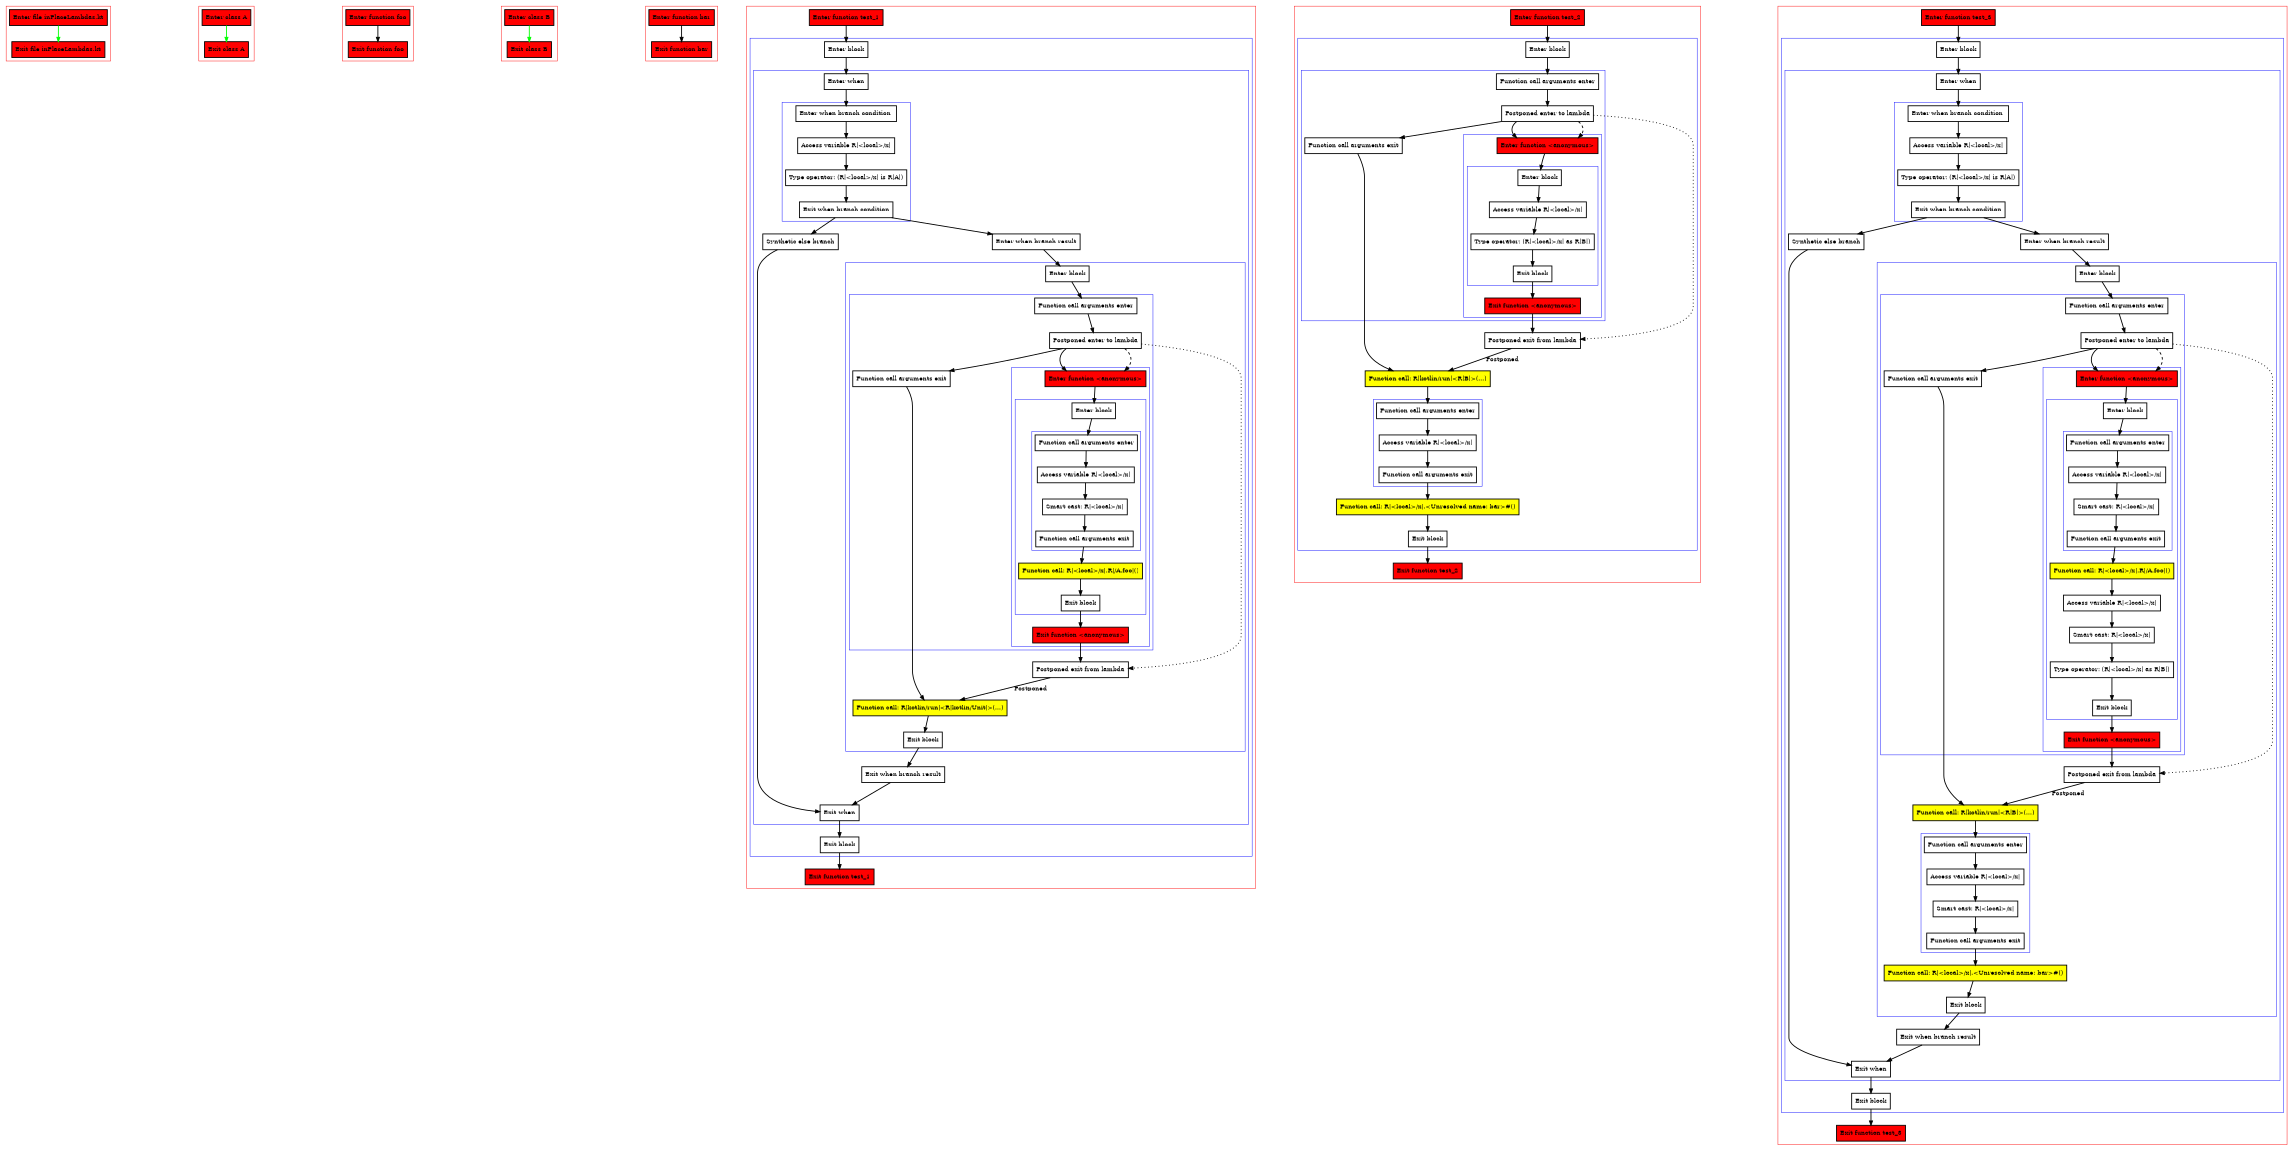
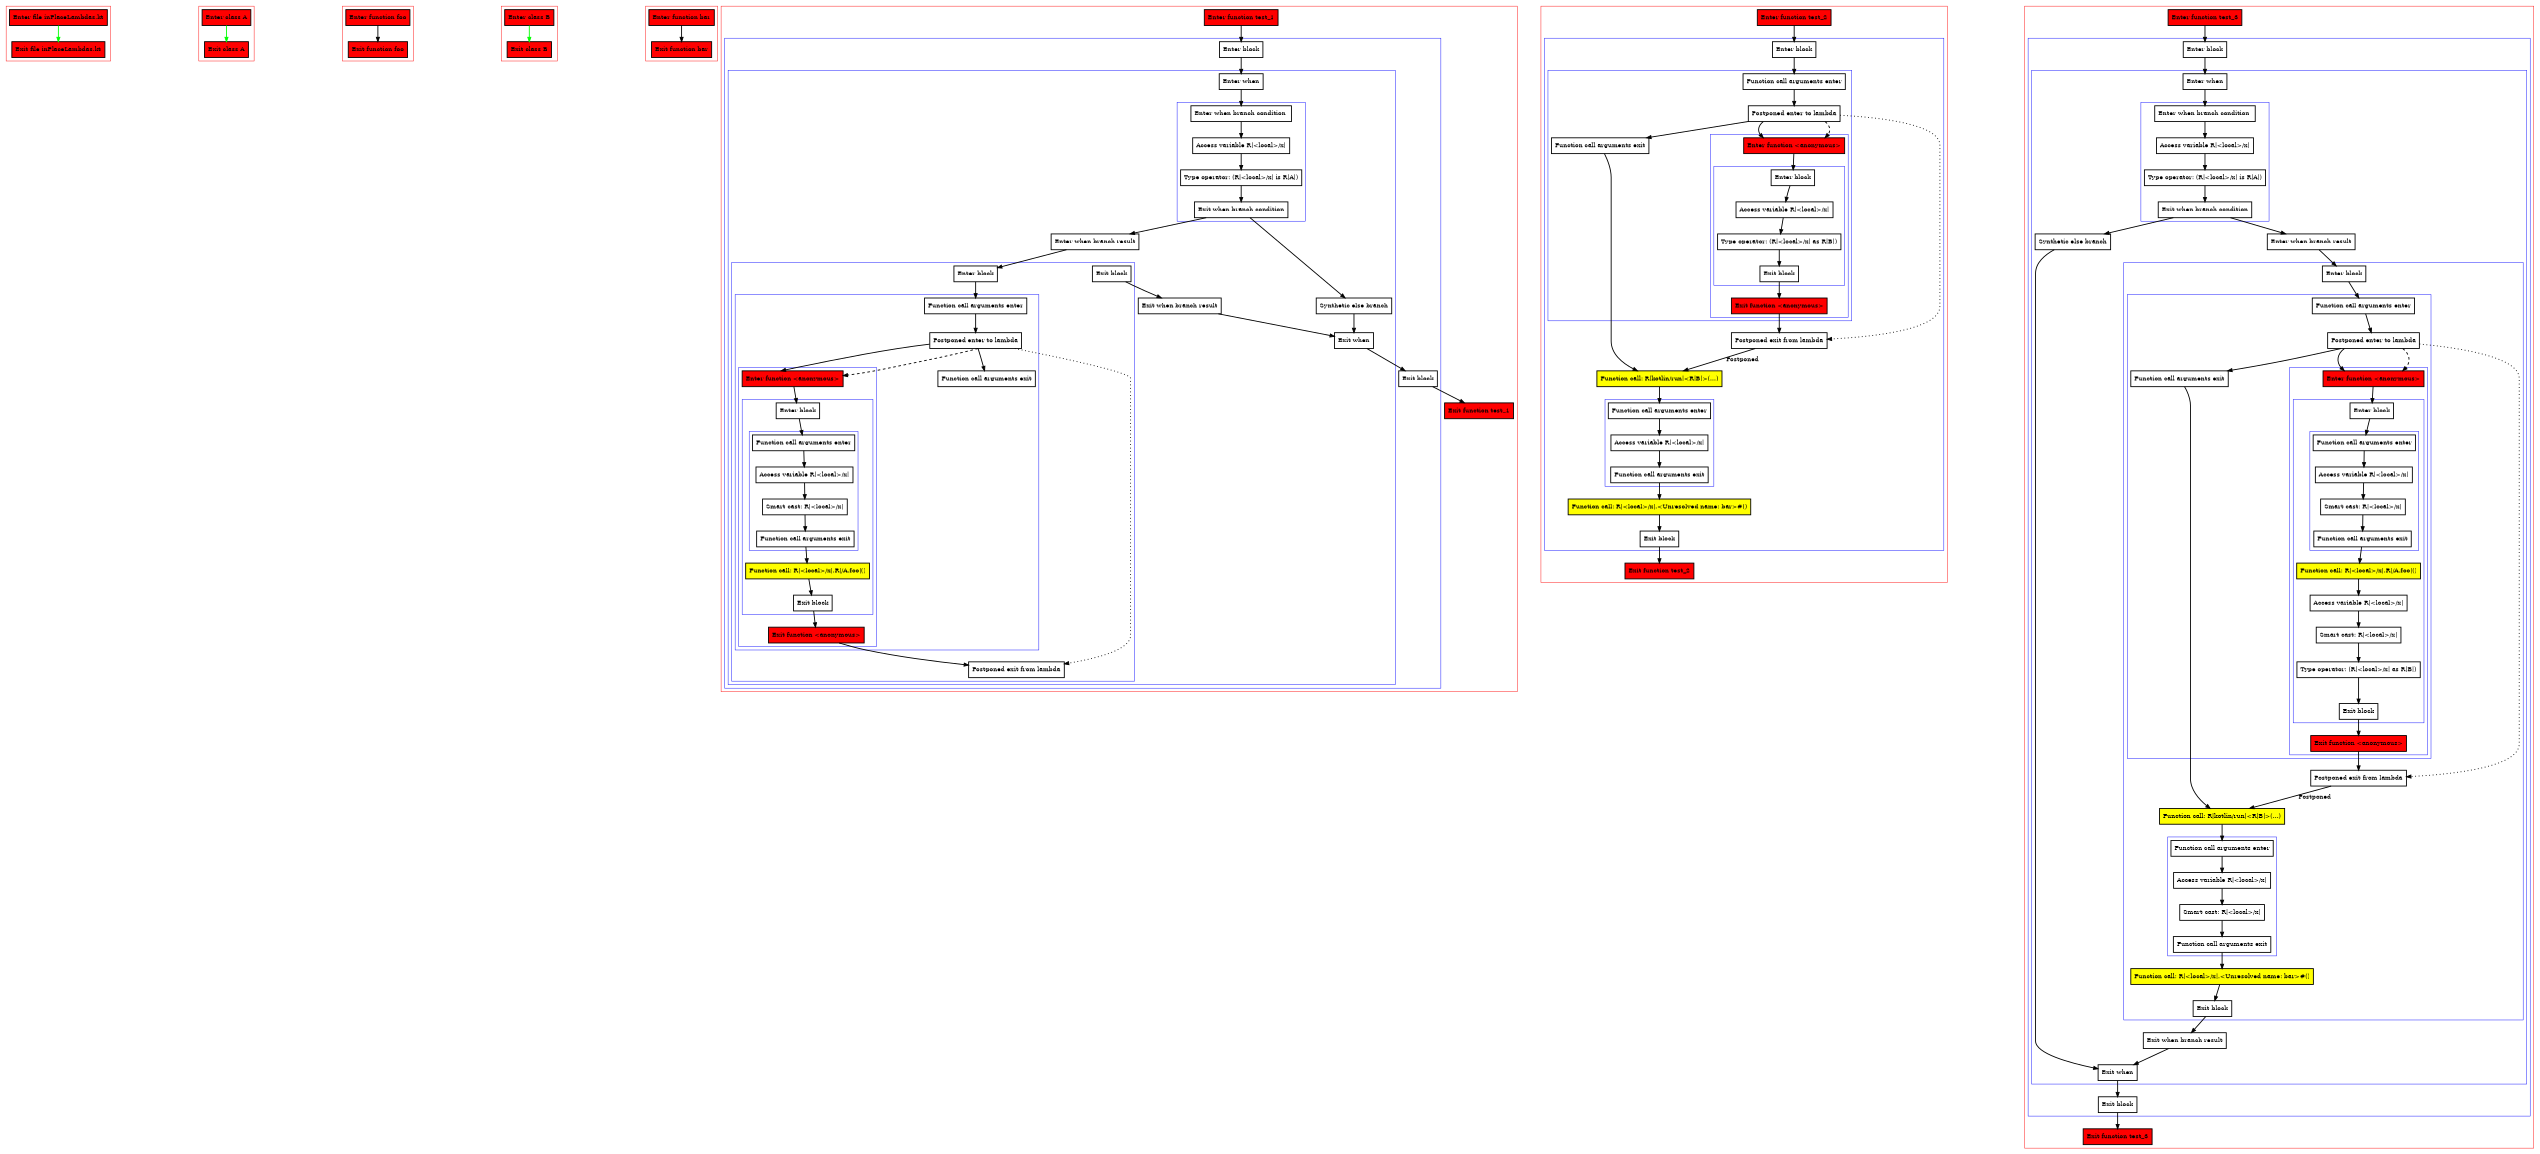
(930, 708) -> none
